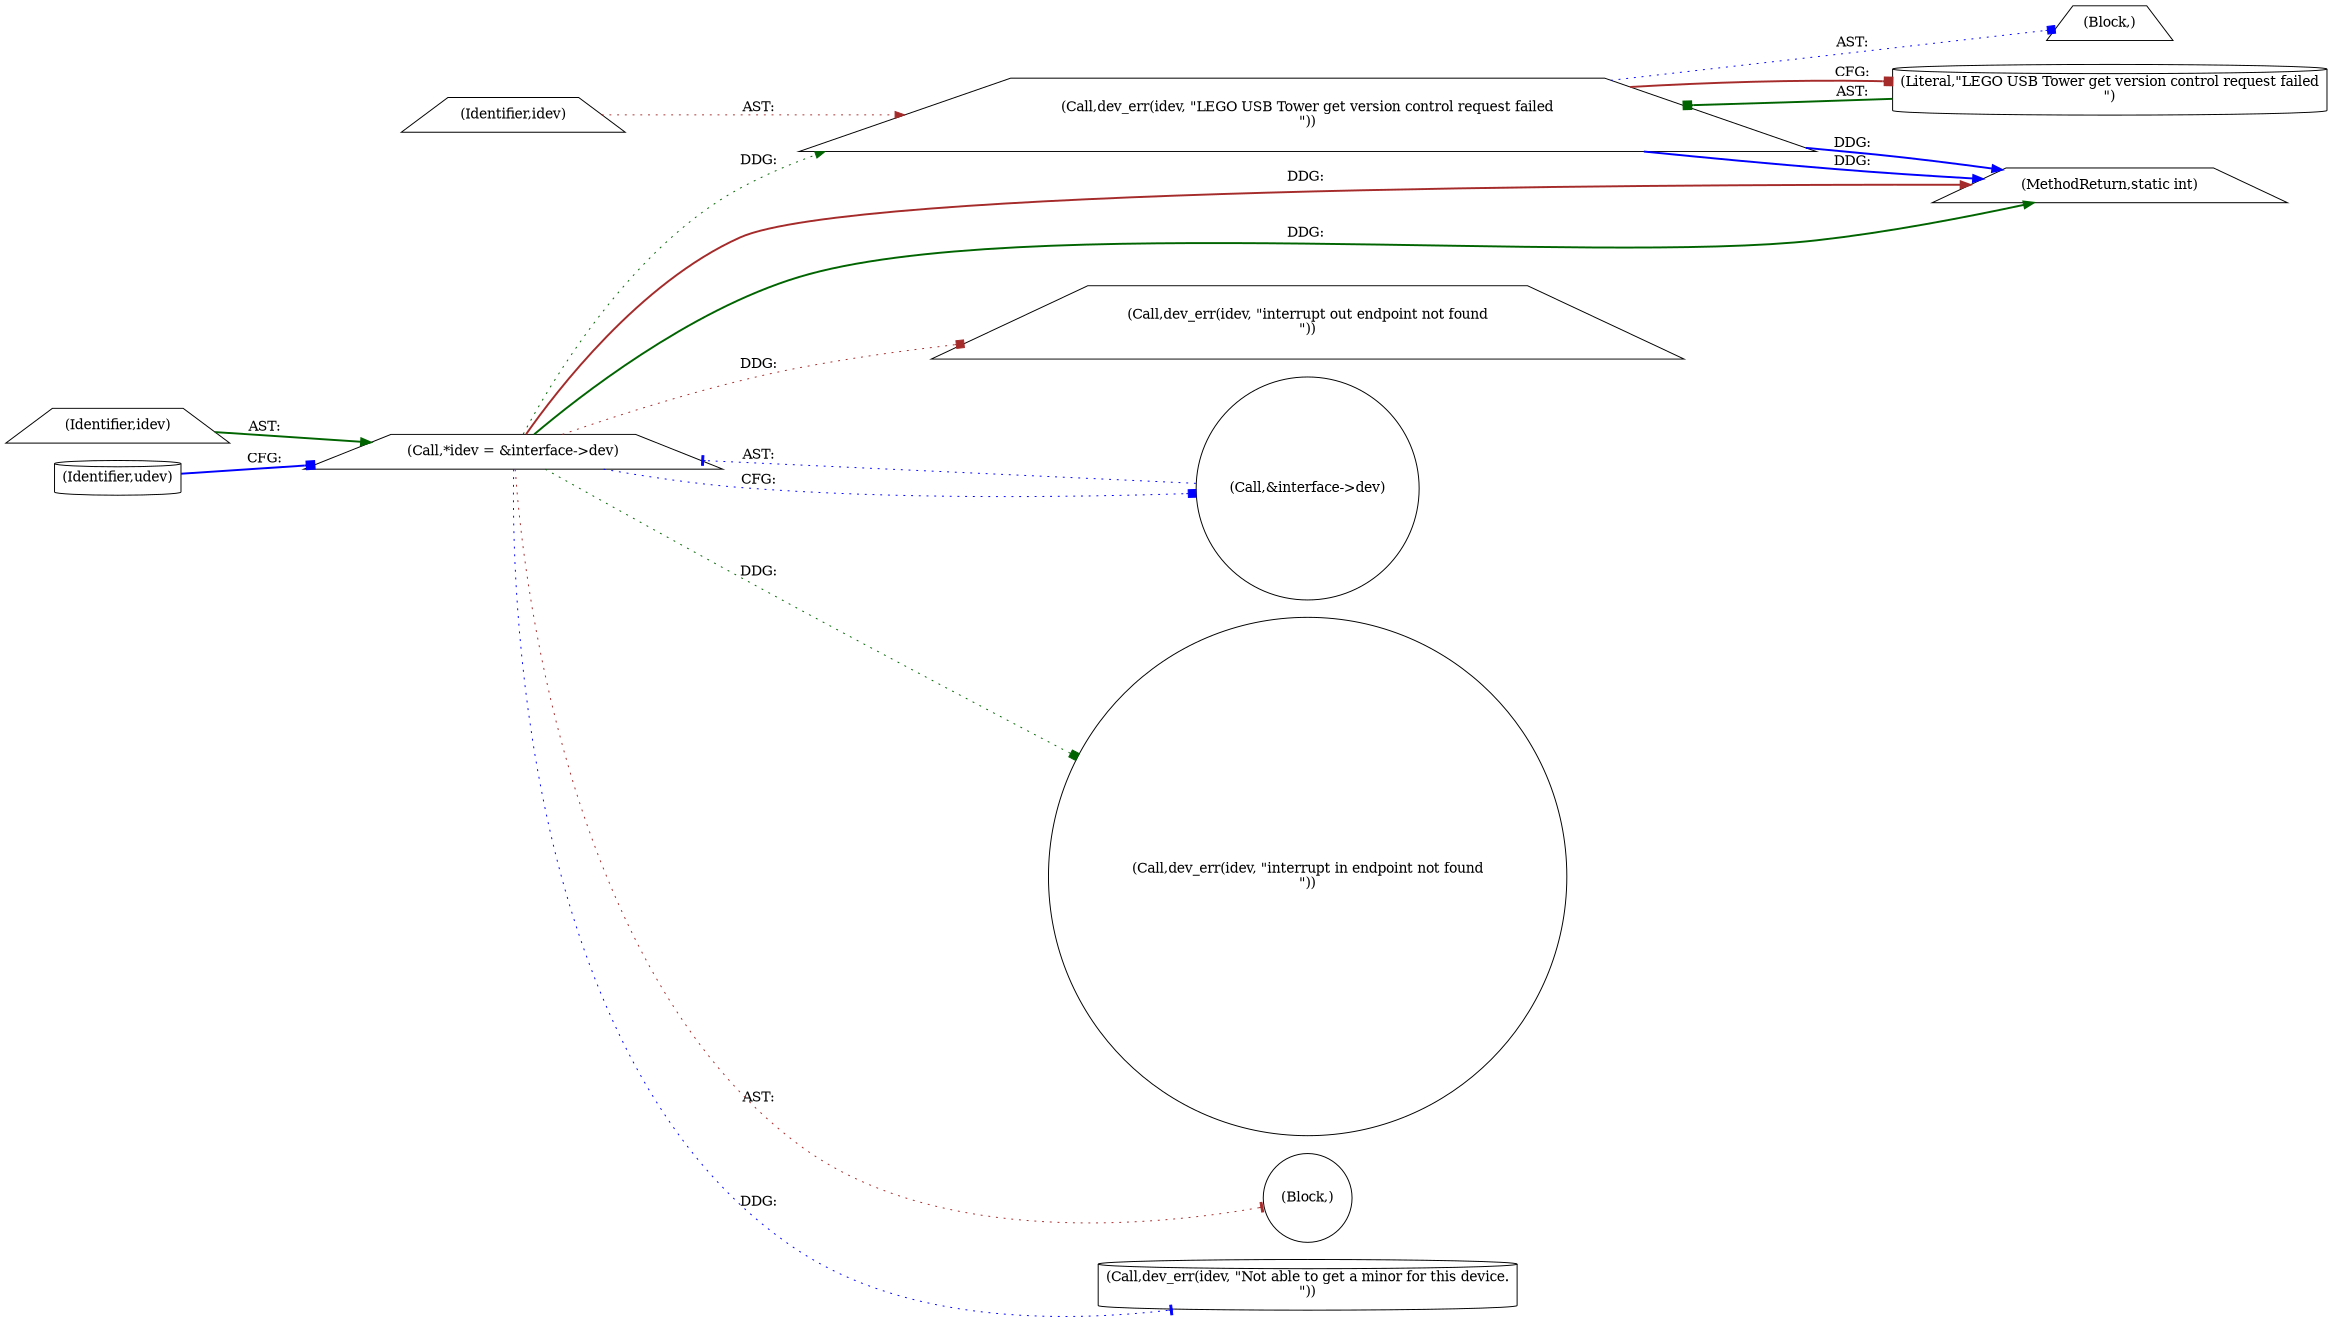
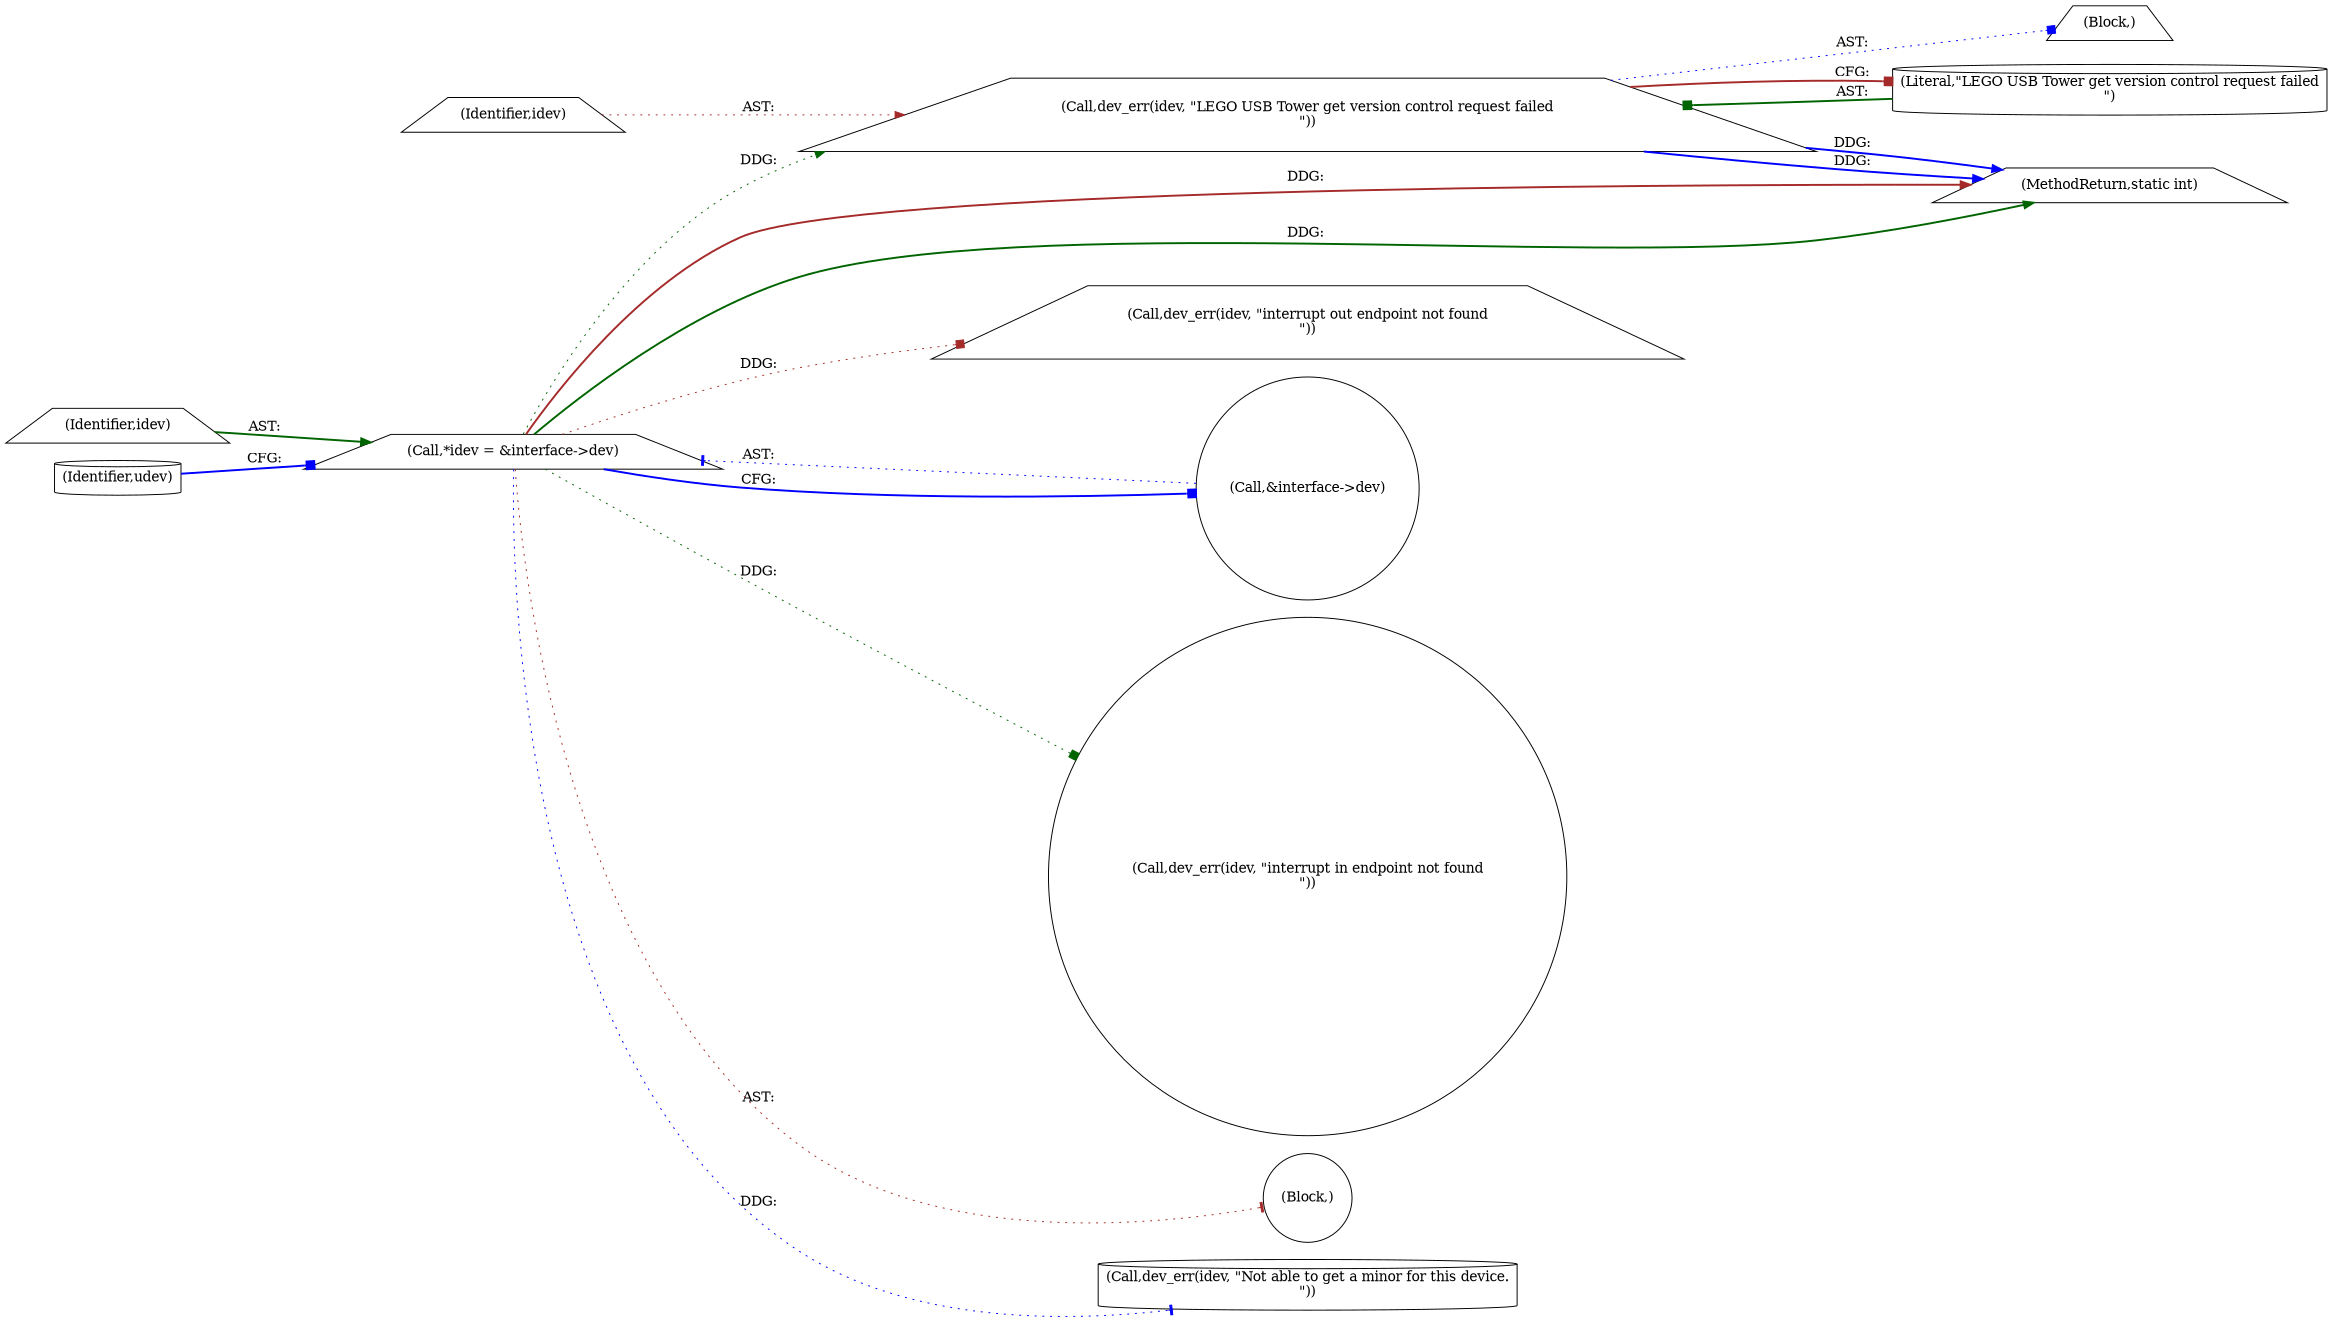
(894, 495) -> (894, 495)
